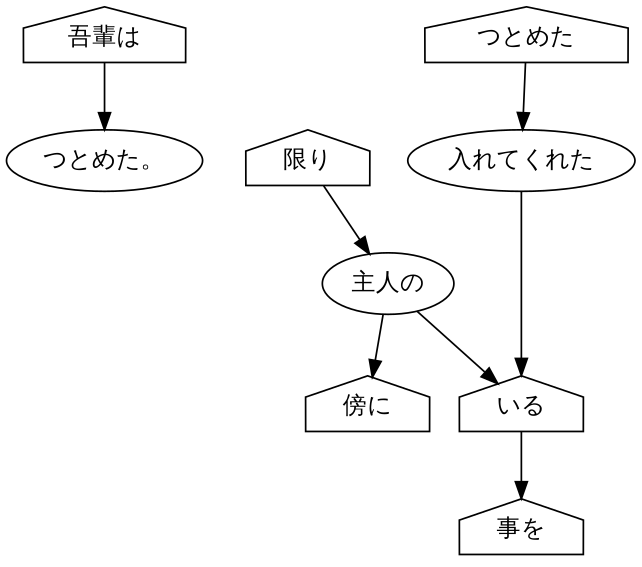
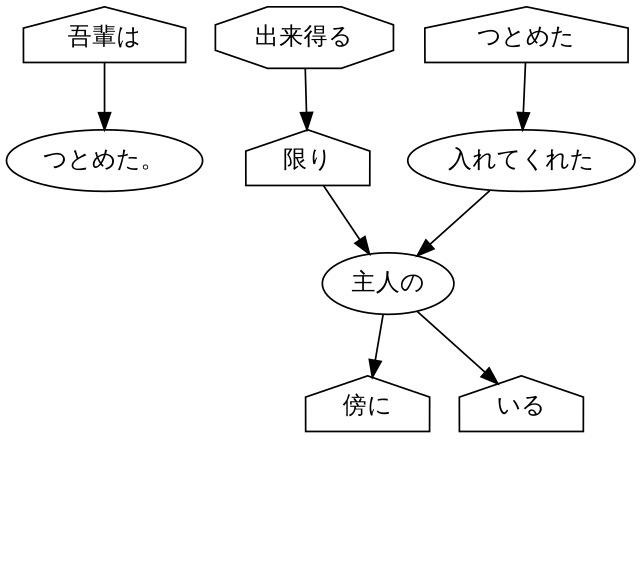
none -> (304, 38)
(521, 275) -> (460, 217)
(521, 530) -> none
